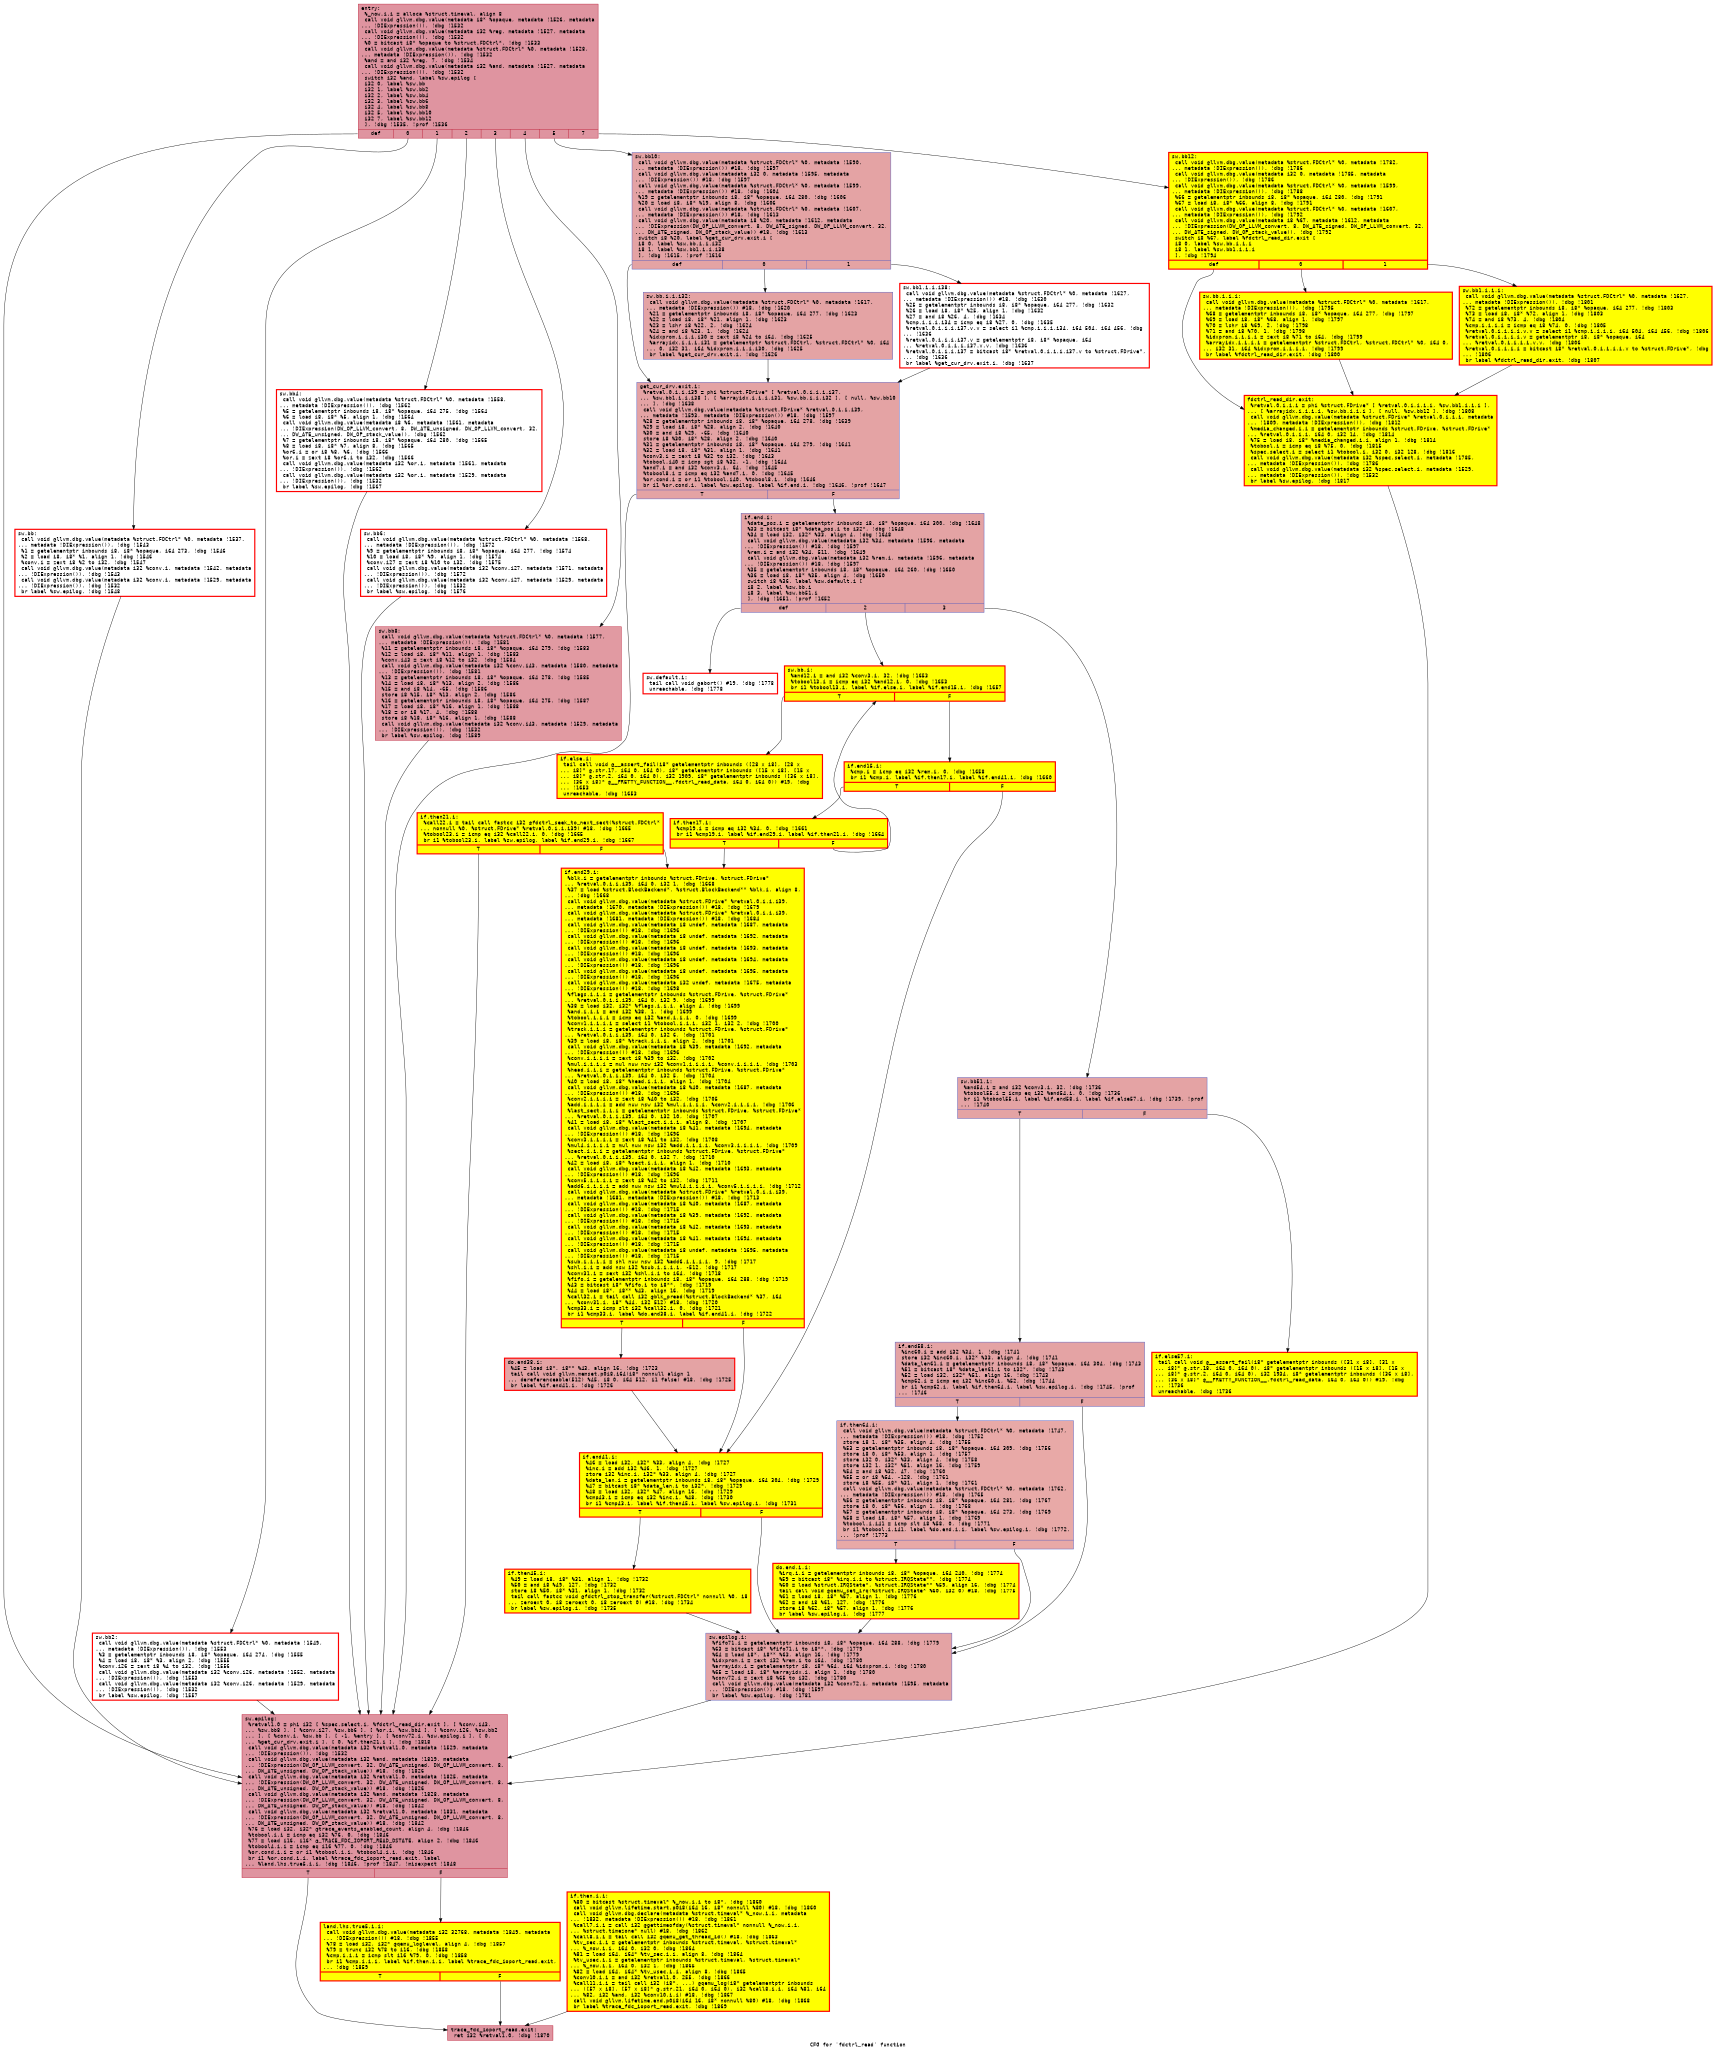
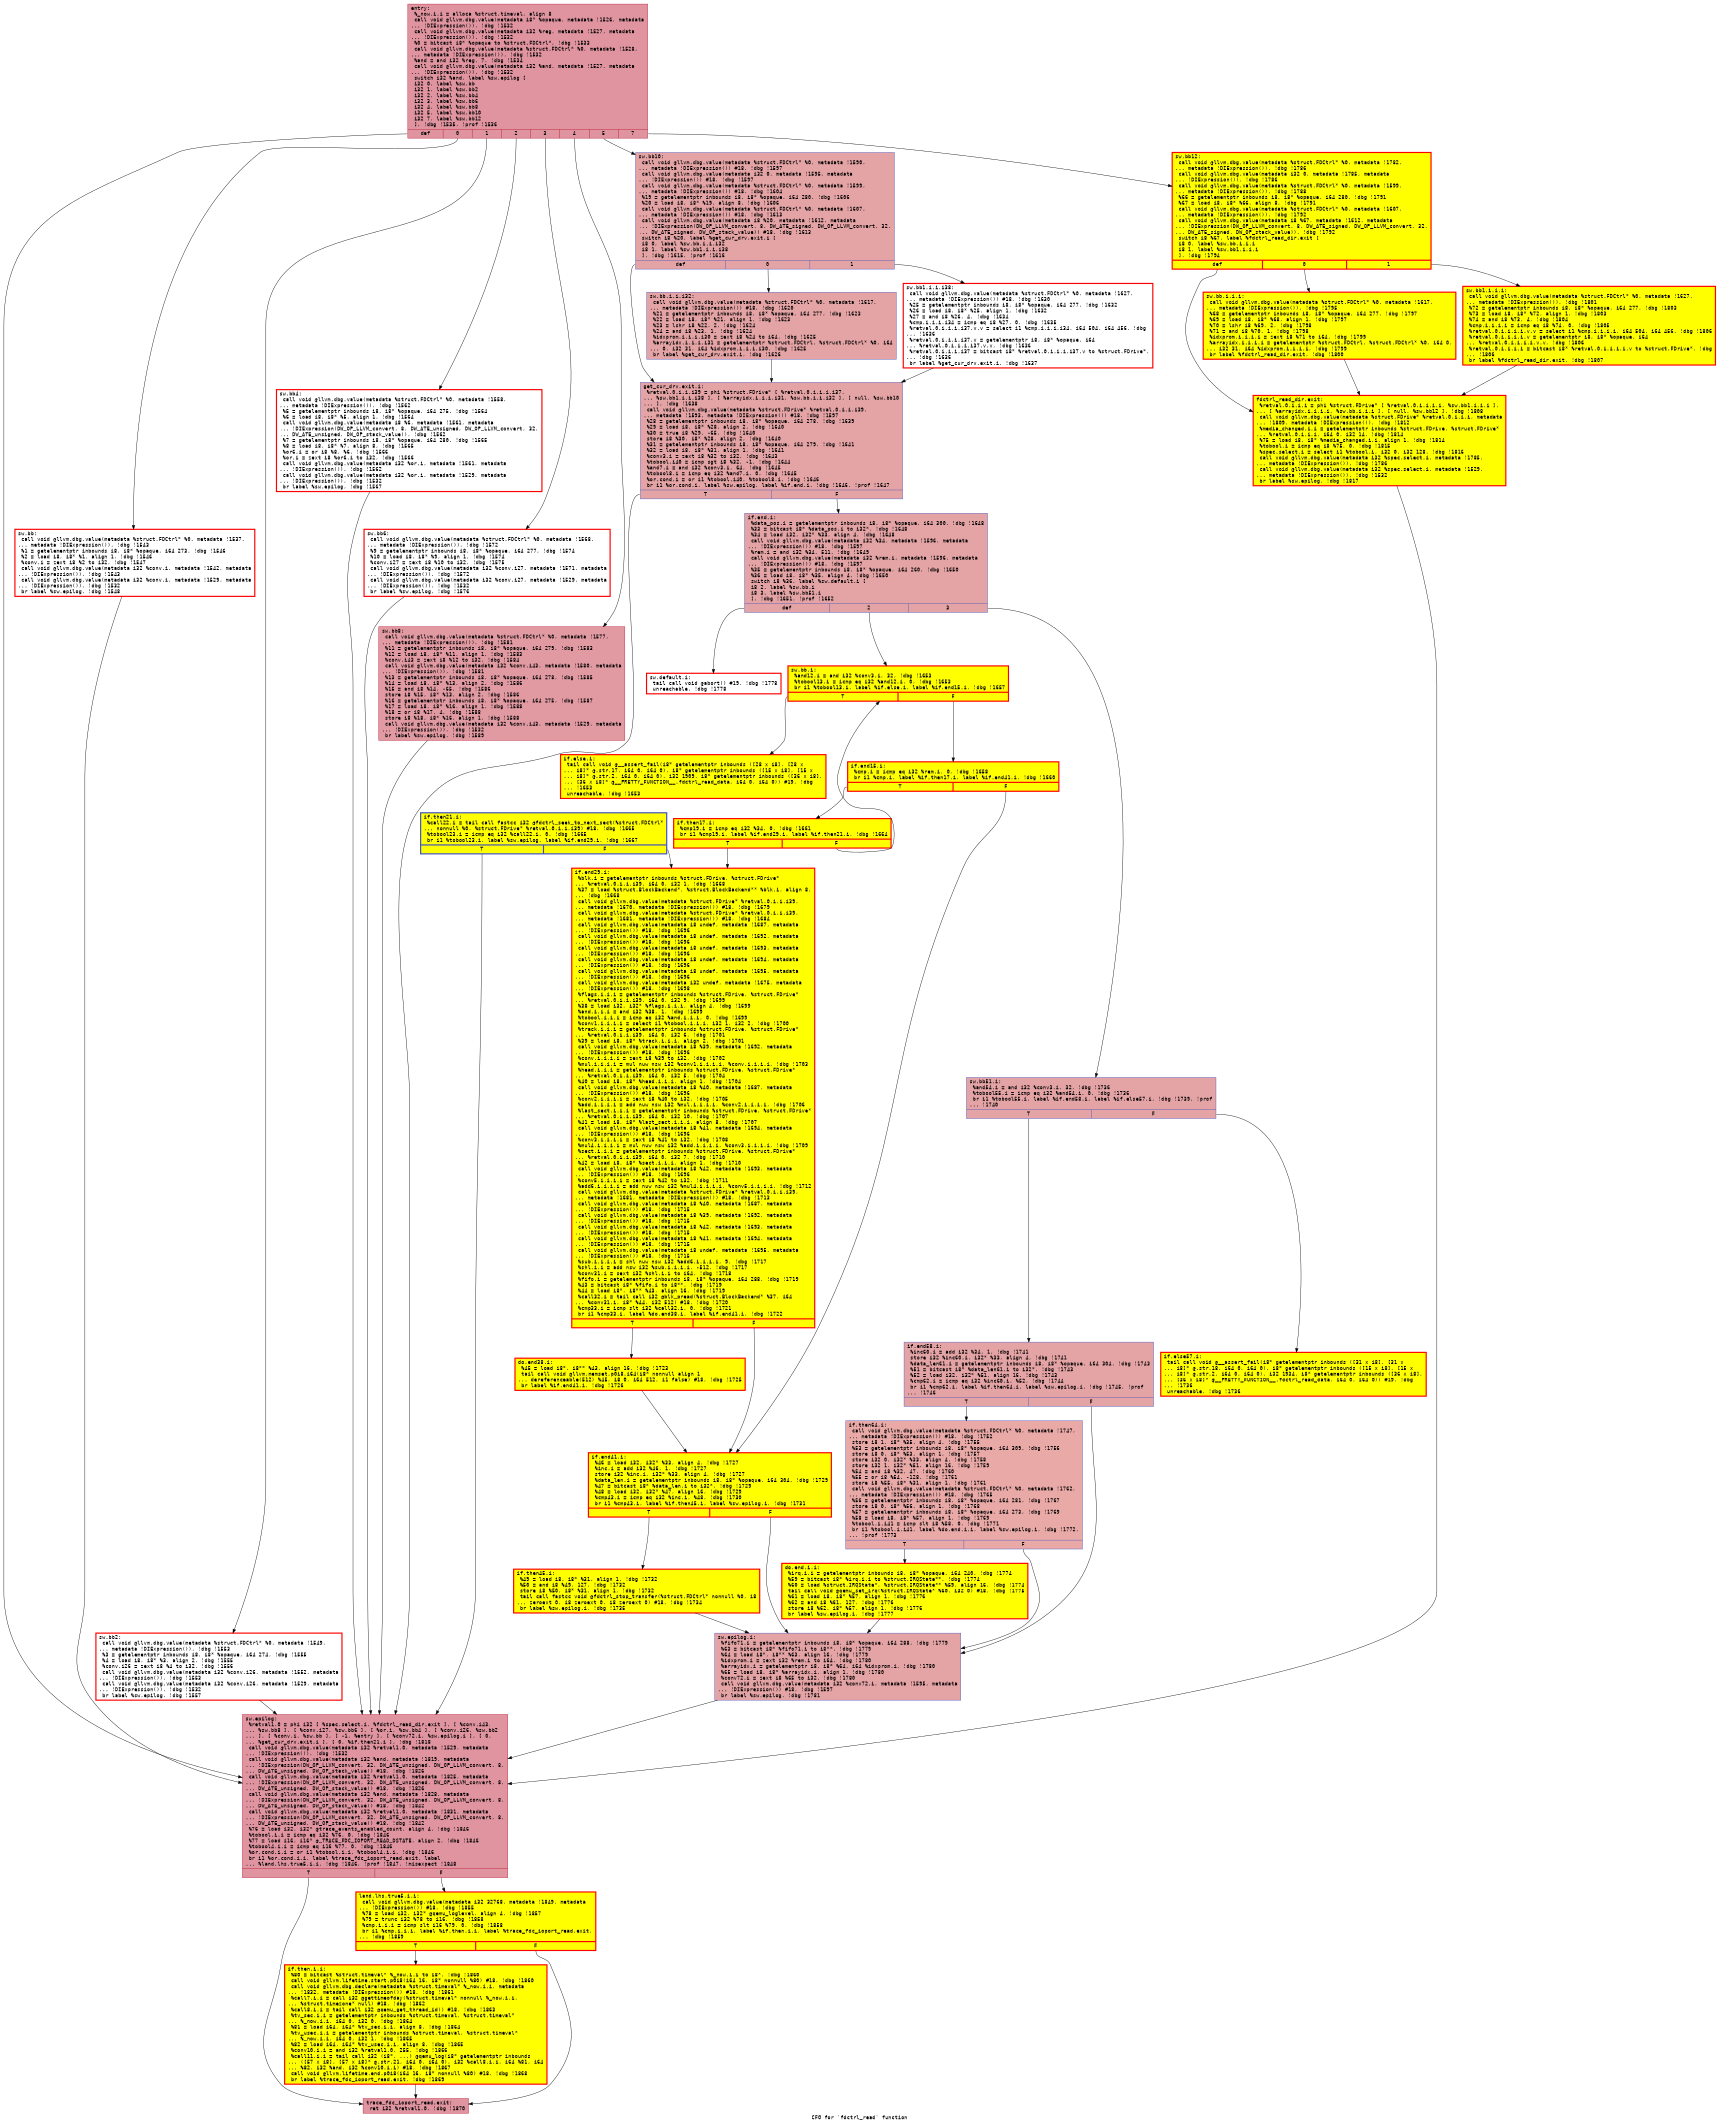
(694, 433) -> (699, 433)
(540, 833) -> (544, 833)
(620, 1374) -> (630, 1374)
none -> (416, 1956)
